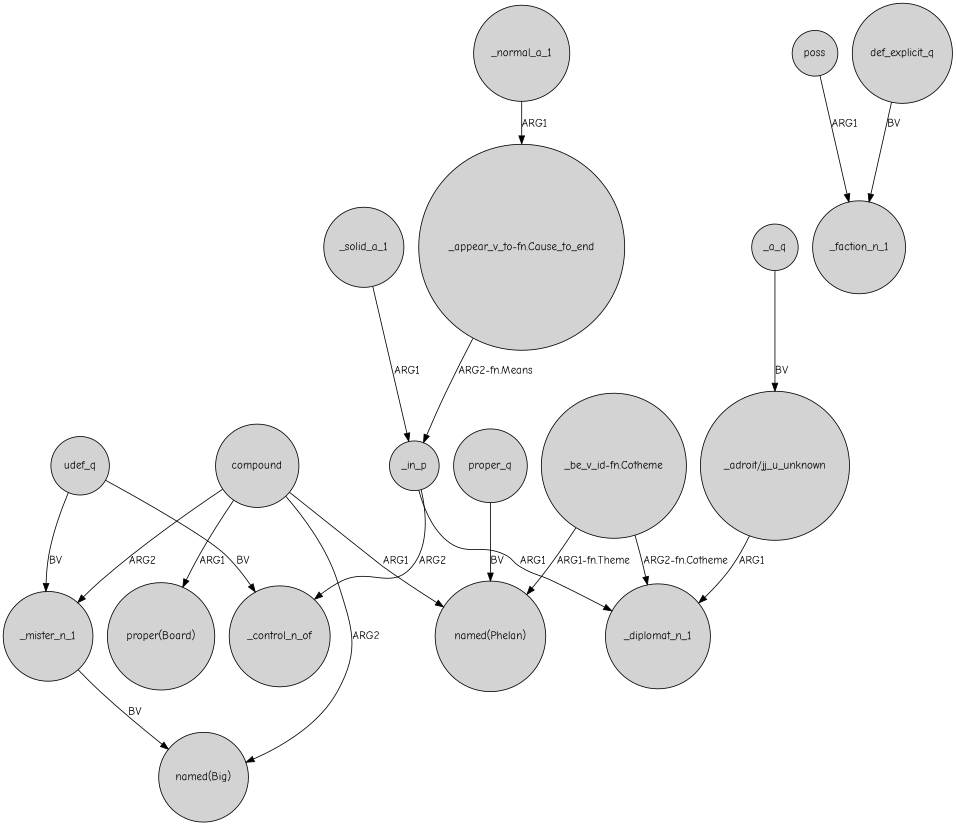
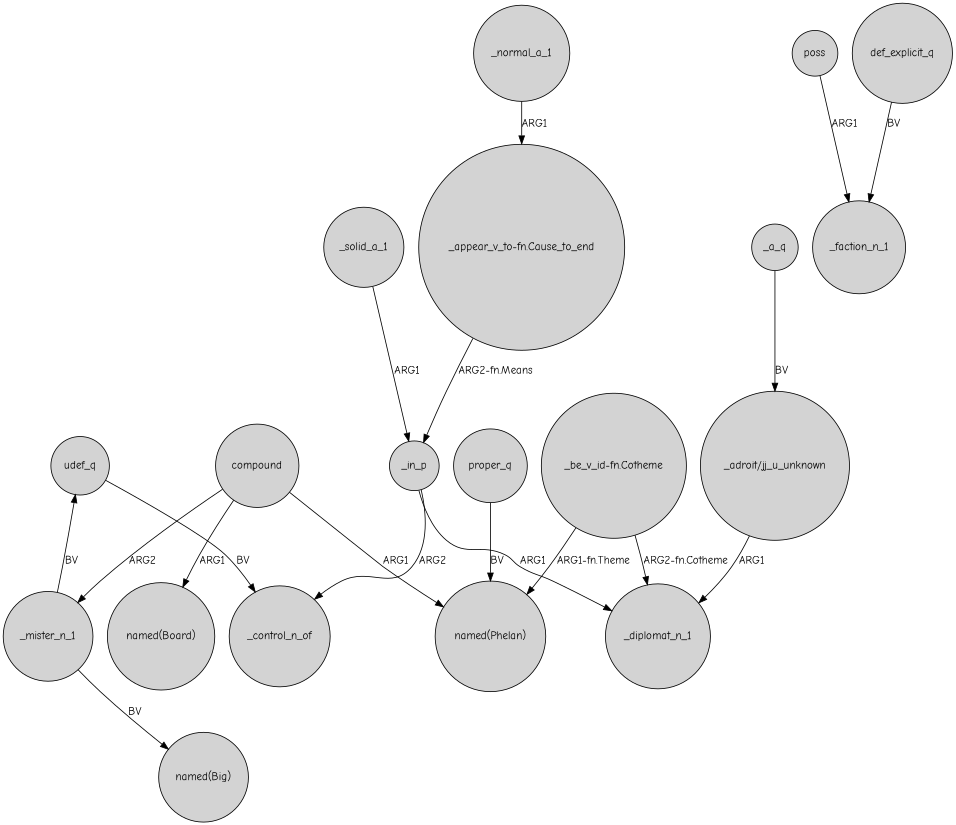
(53, 537) -> (66, 548)
(161, 636) -> (161, 636)
(352, 641) -> none
